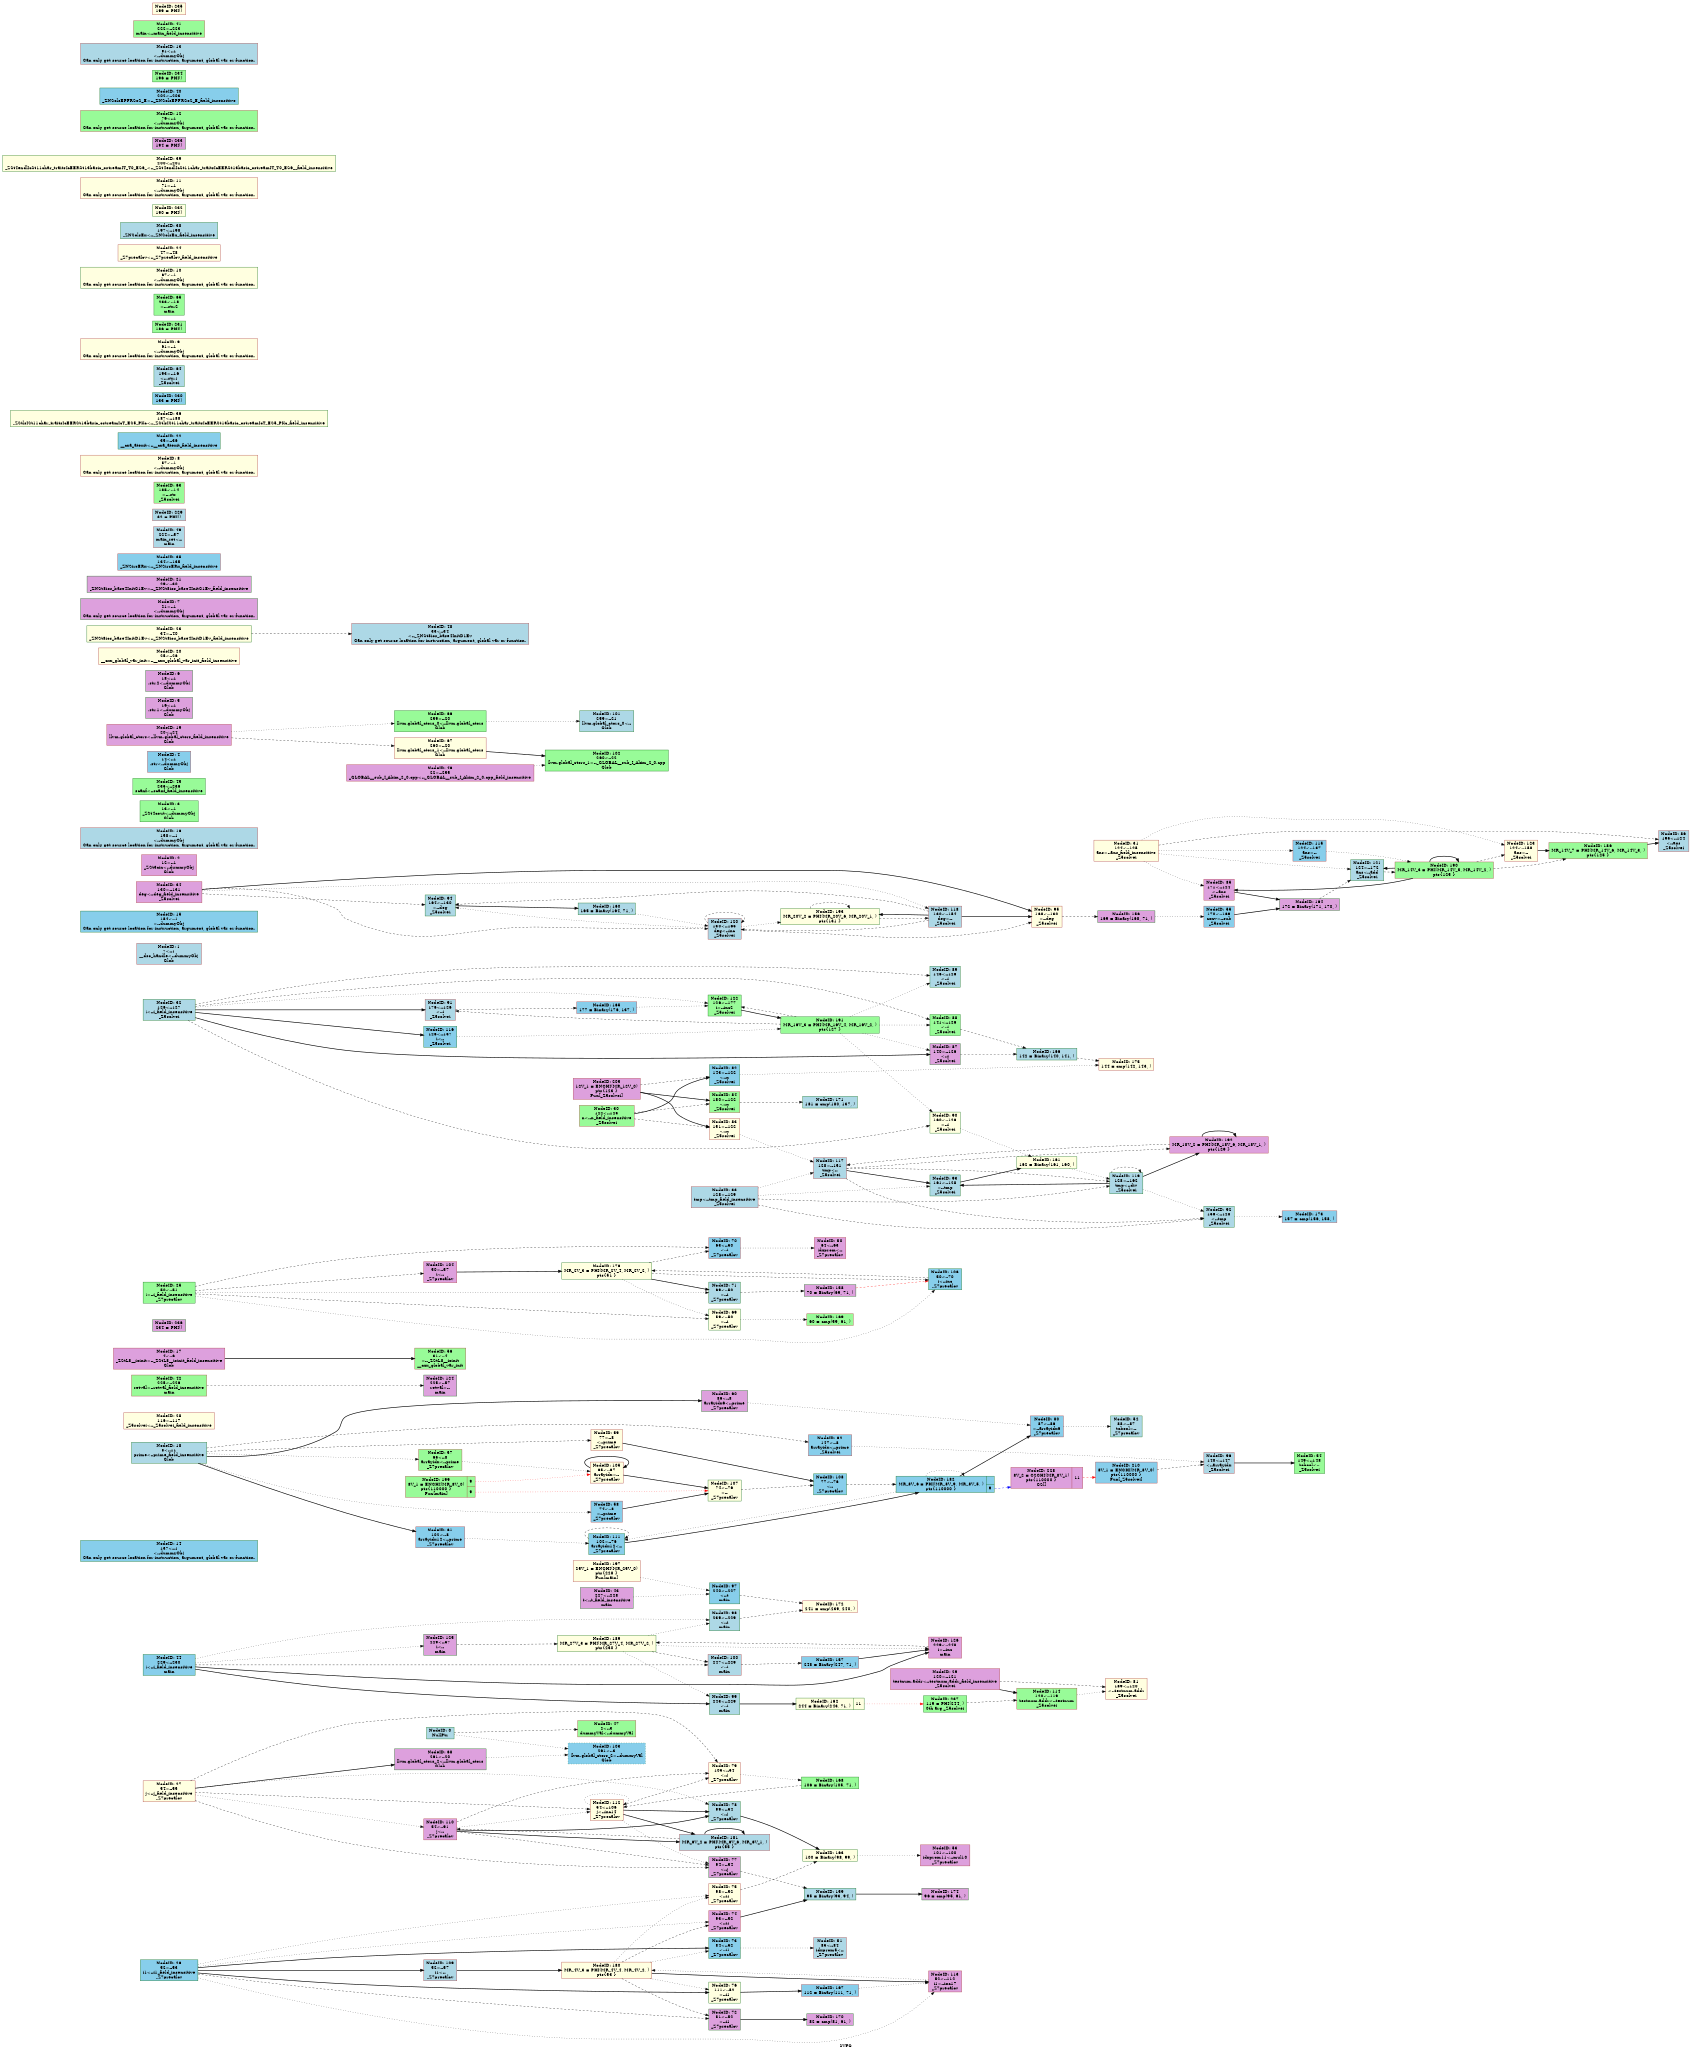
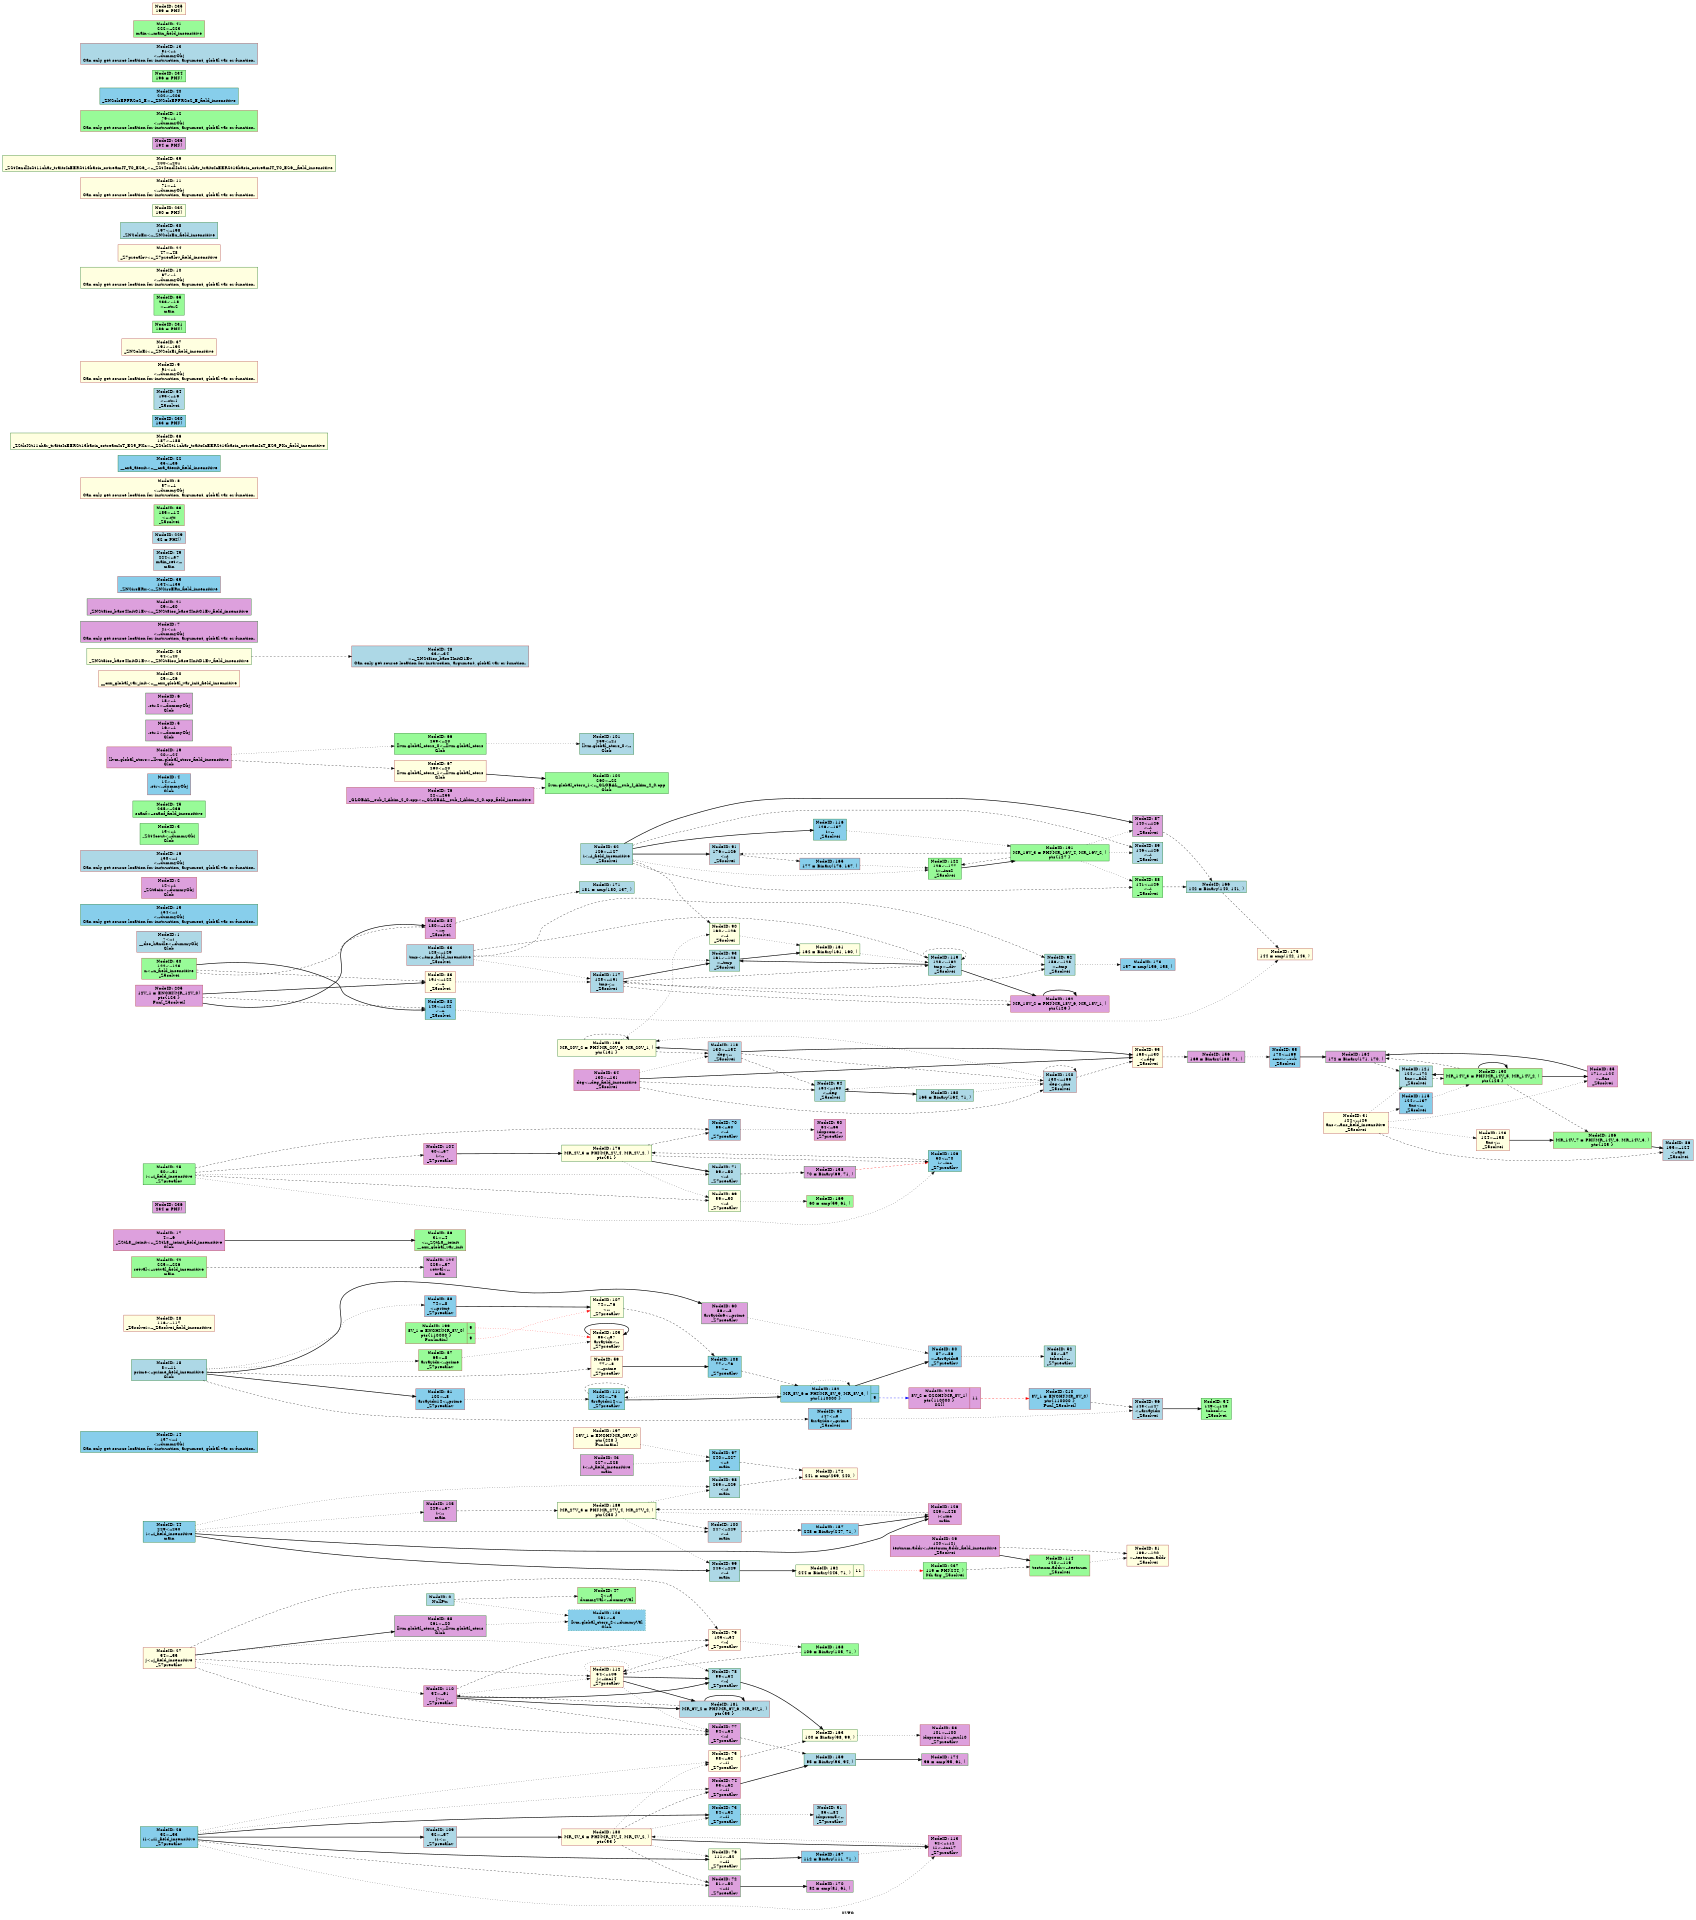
none -> (169, 347)
(1489, 859) -> (1424, 1062)
(887, 1074) -> (672, 988)
(725, 1102) -> (440, 928)
(664, 1481) -> none
